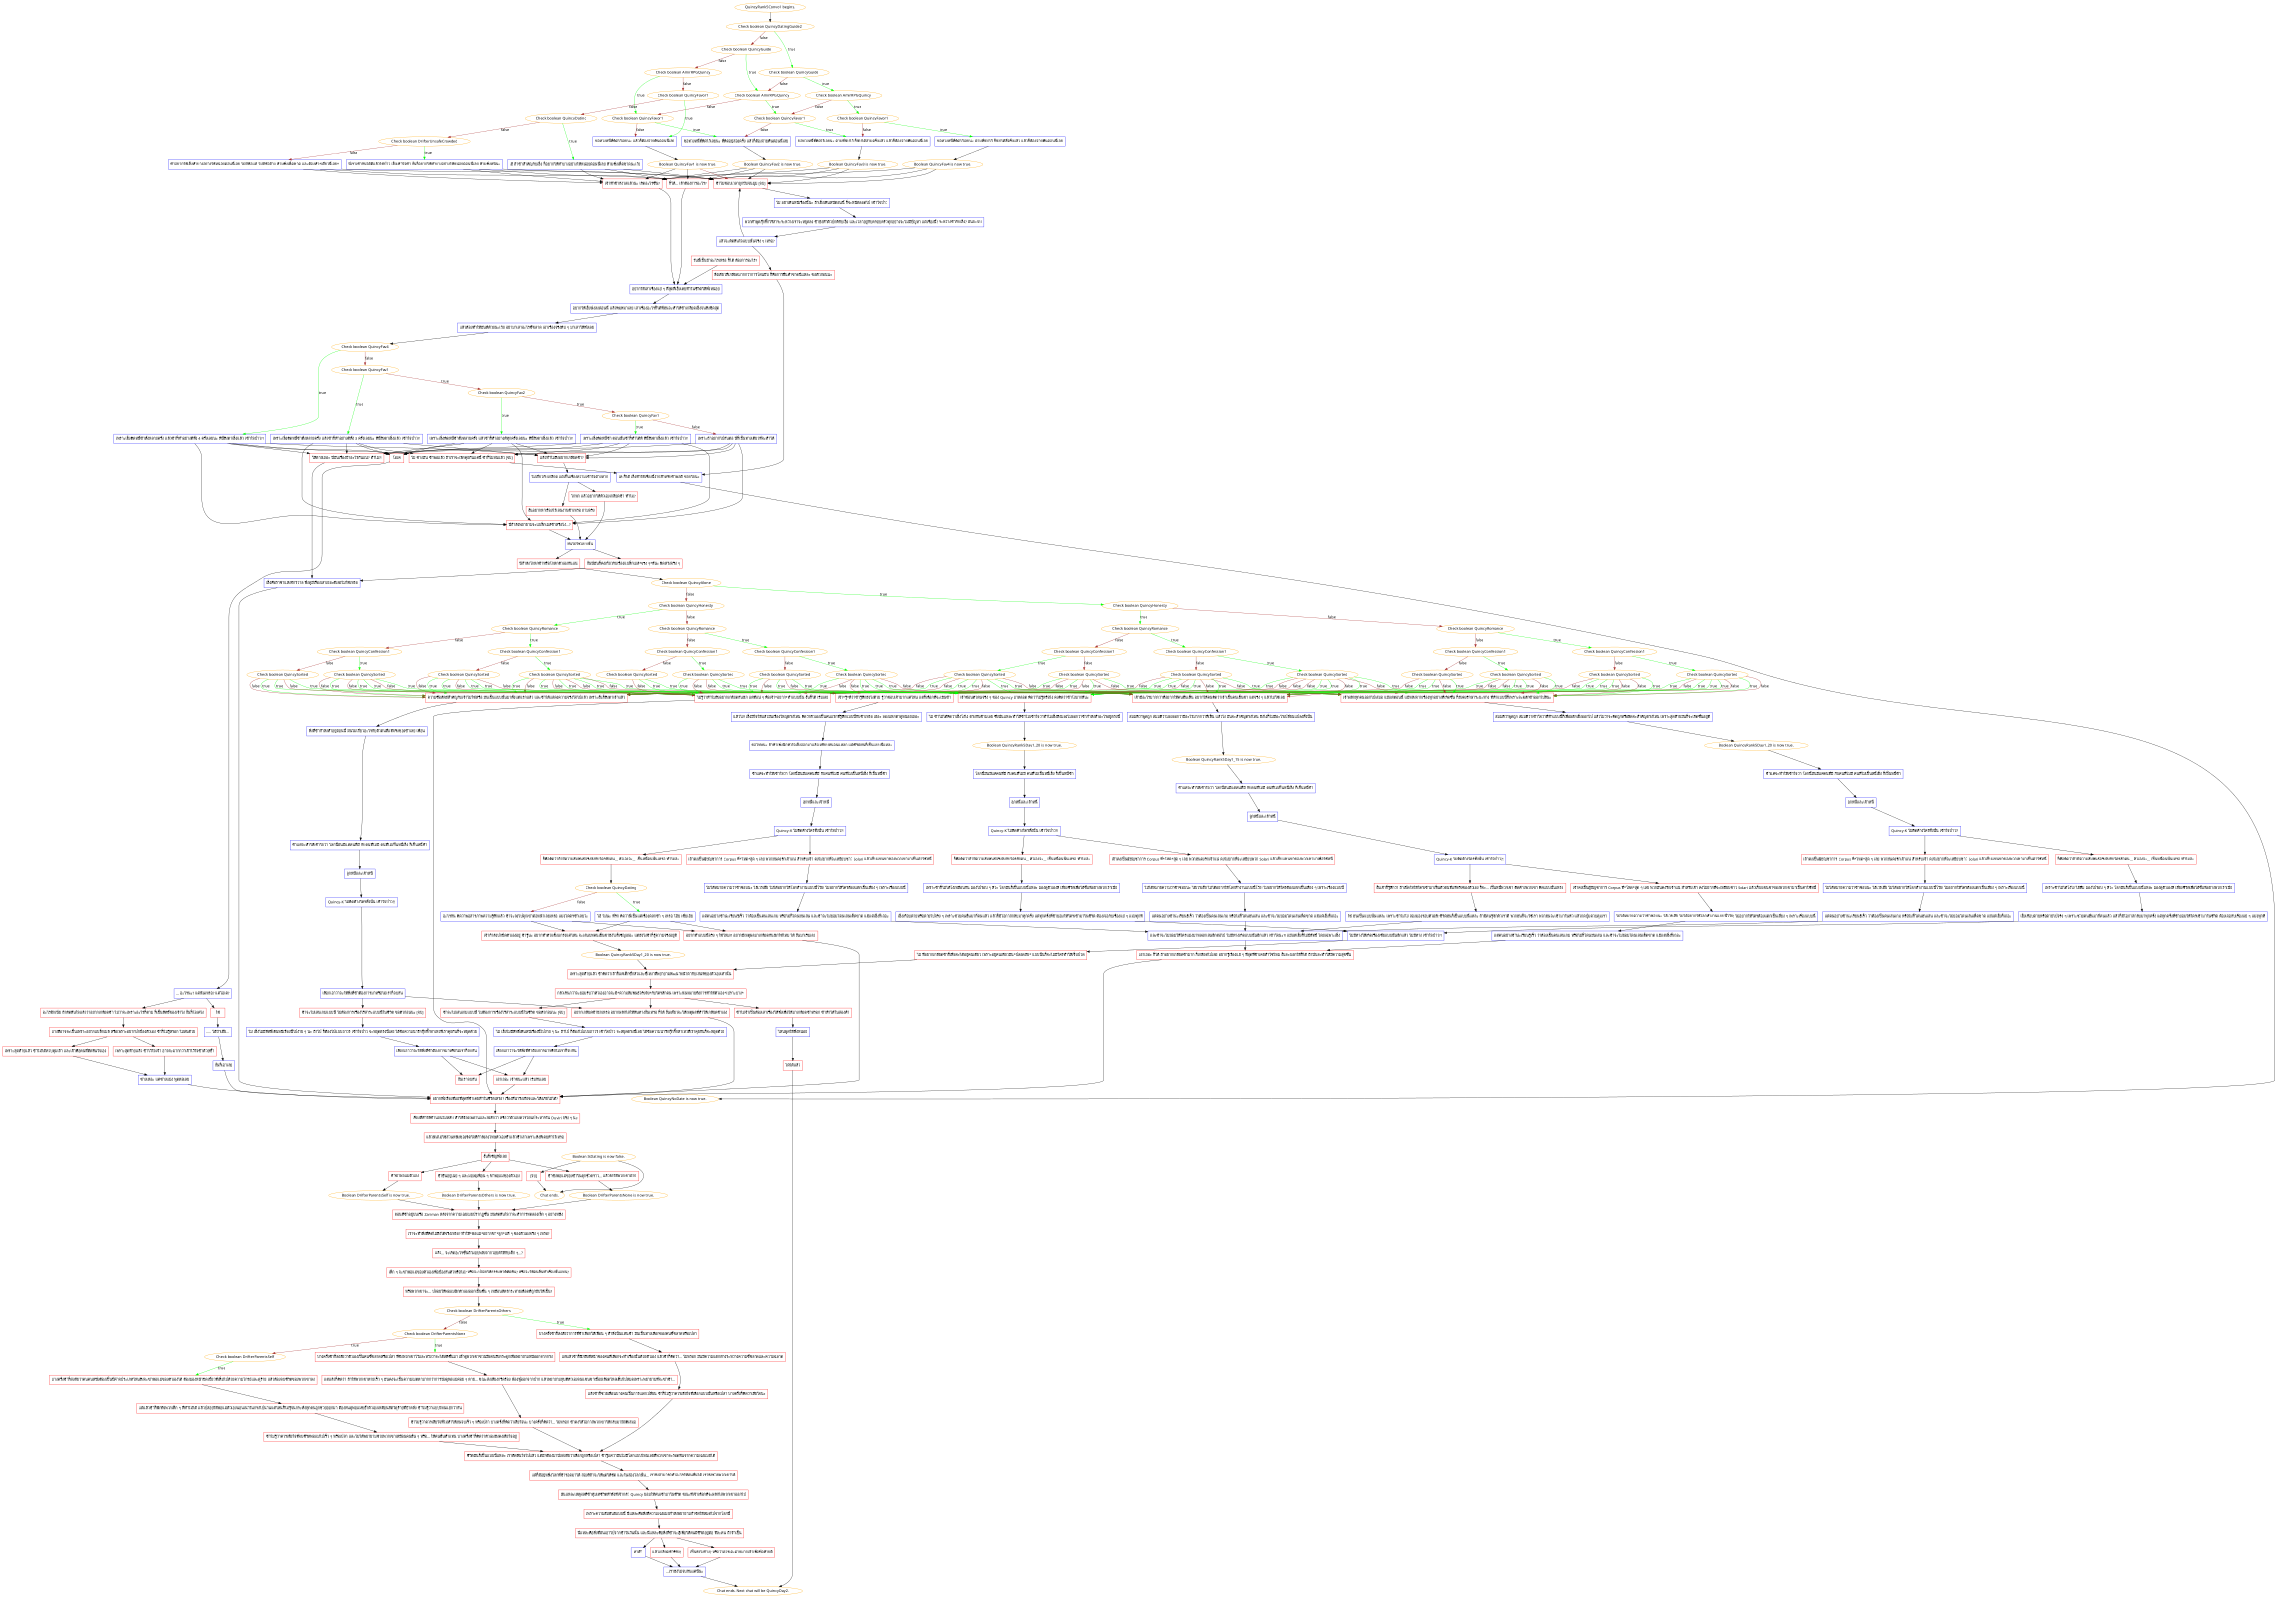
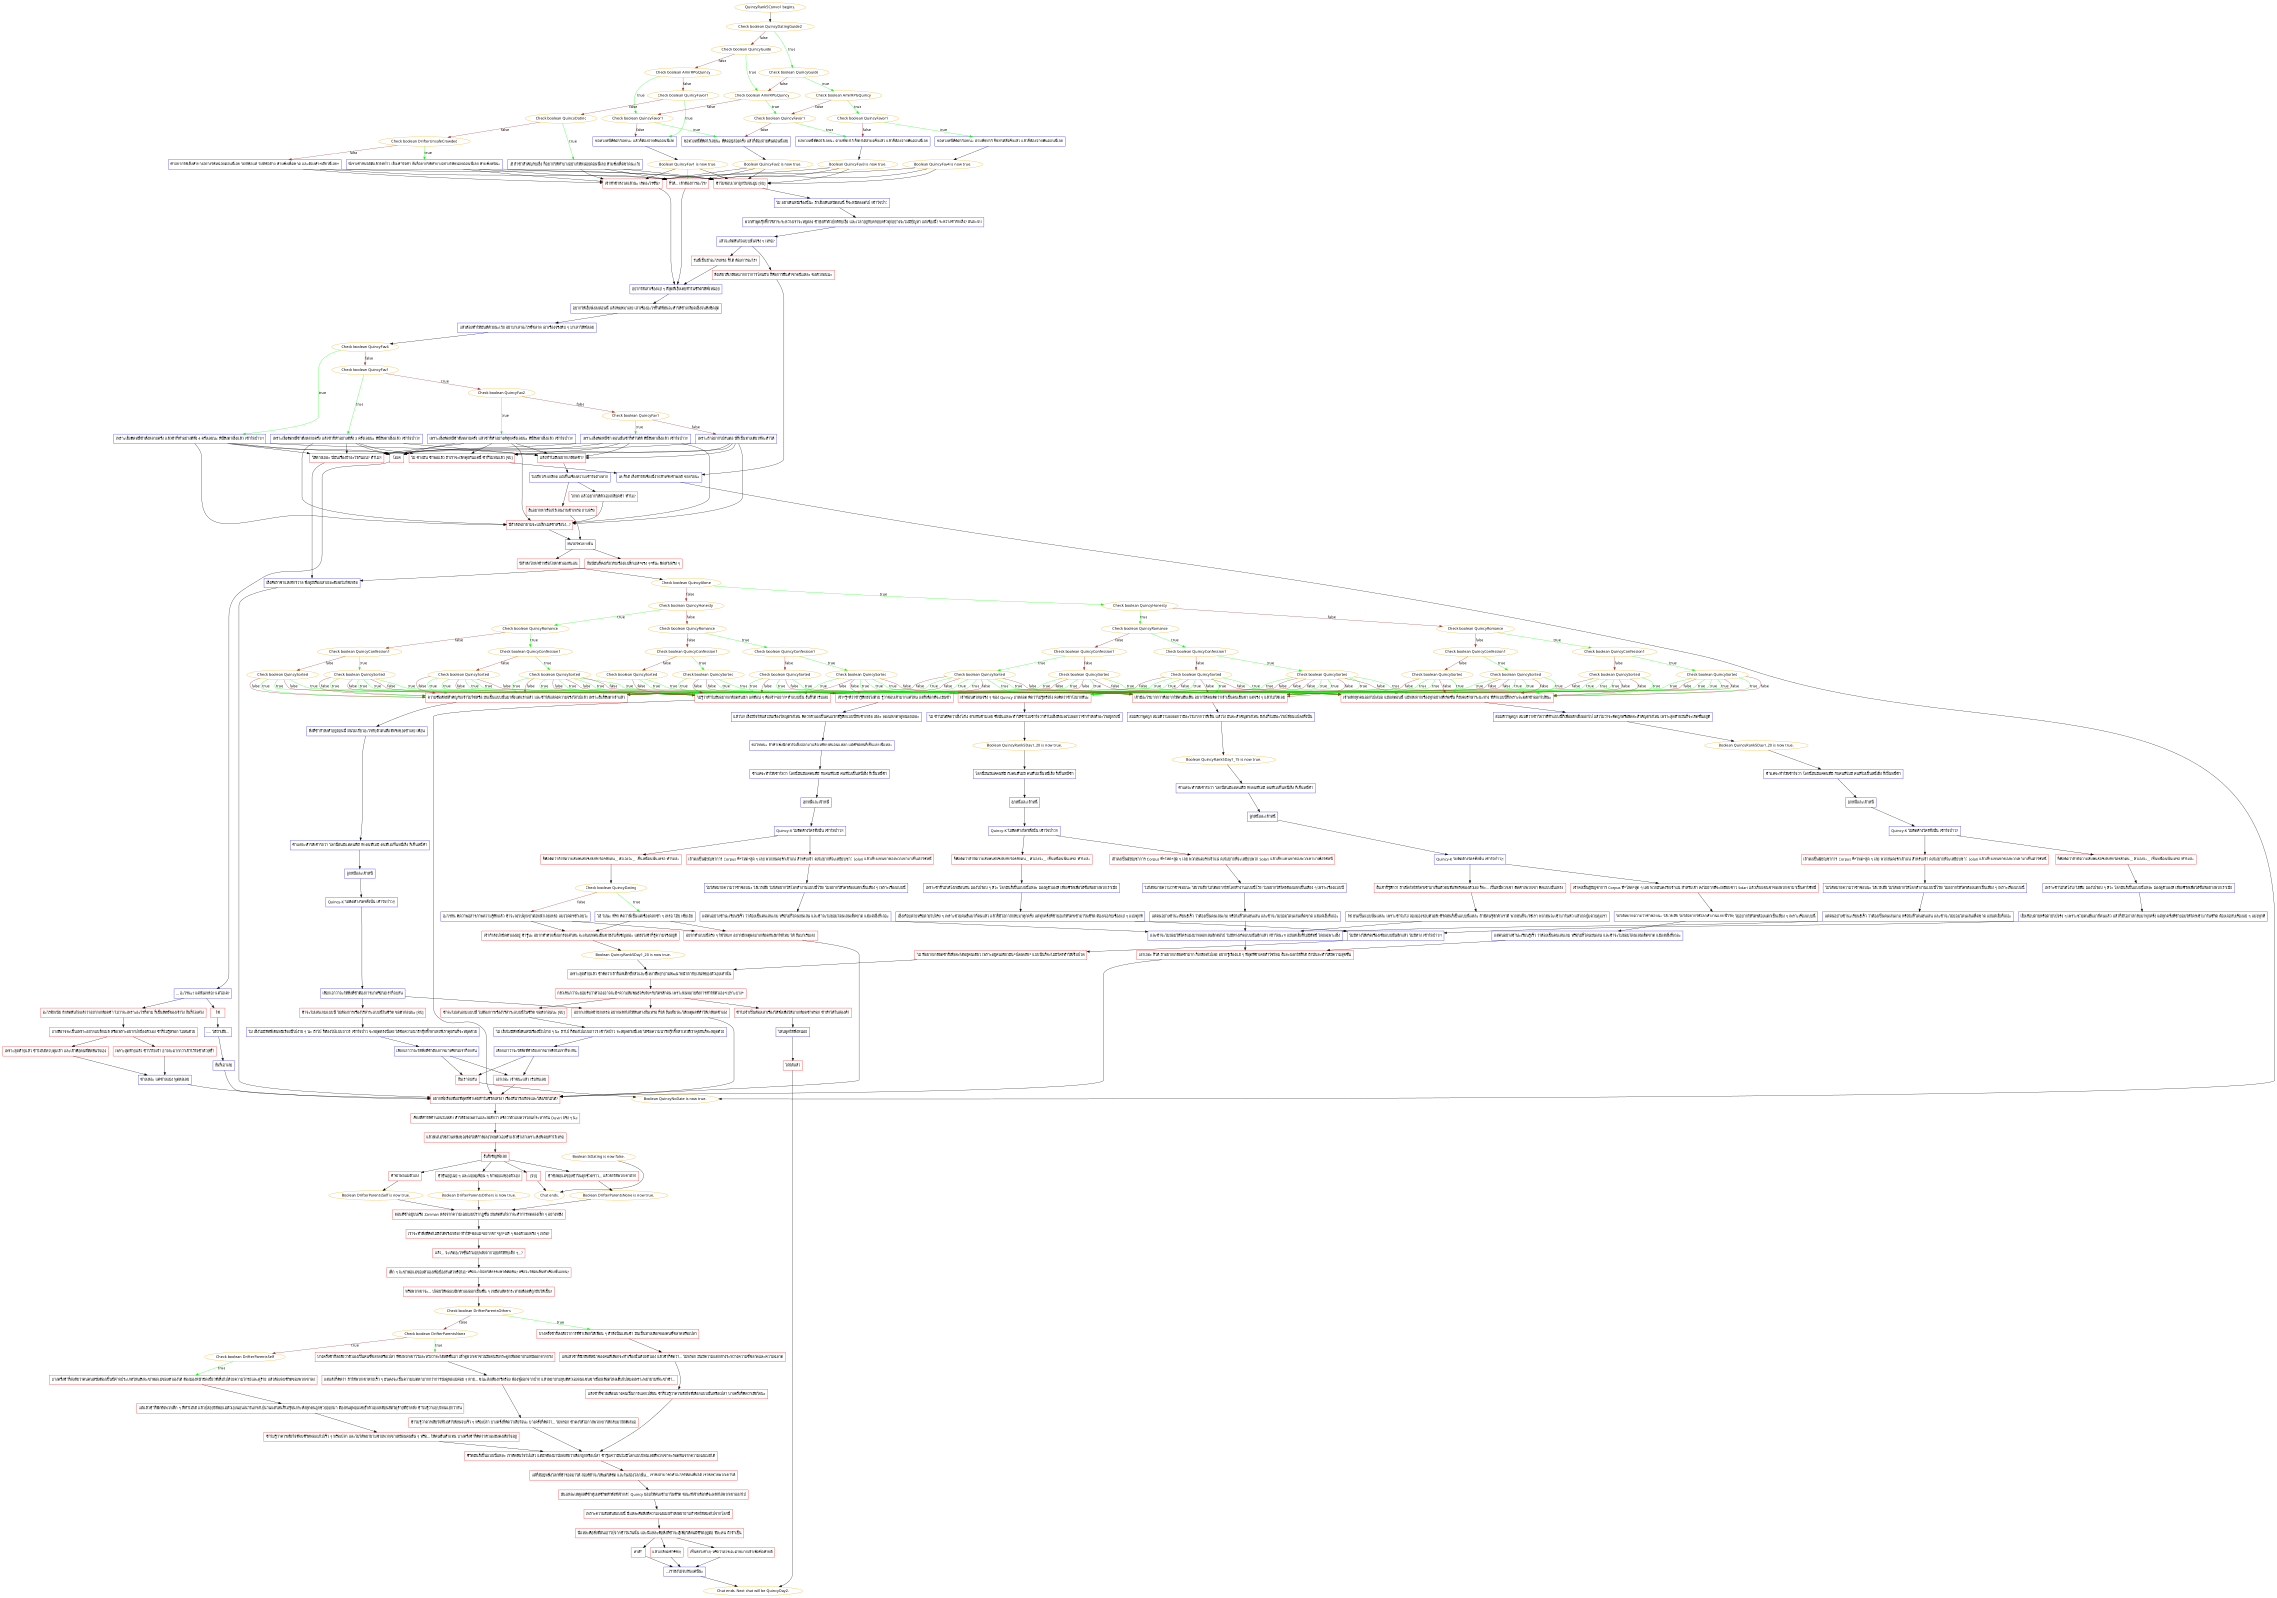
(707, 171) -> (707, 171)
(688, 173) -> (688, 173)
(739, 214) -> (737, 250)
(581, 404) -> (581, 404)
(599, 524) -> (594, 517)
none -> (556, 1091)
(562, 1166) -> (514, 1166)
(638, 1552) -> (638, 1552)
